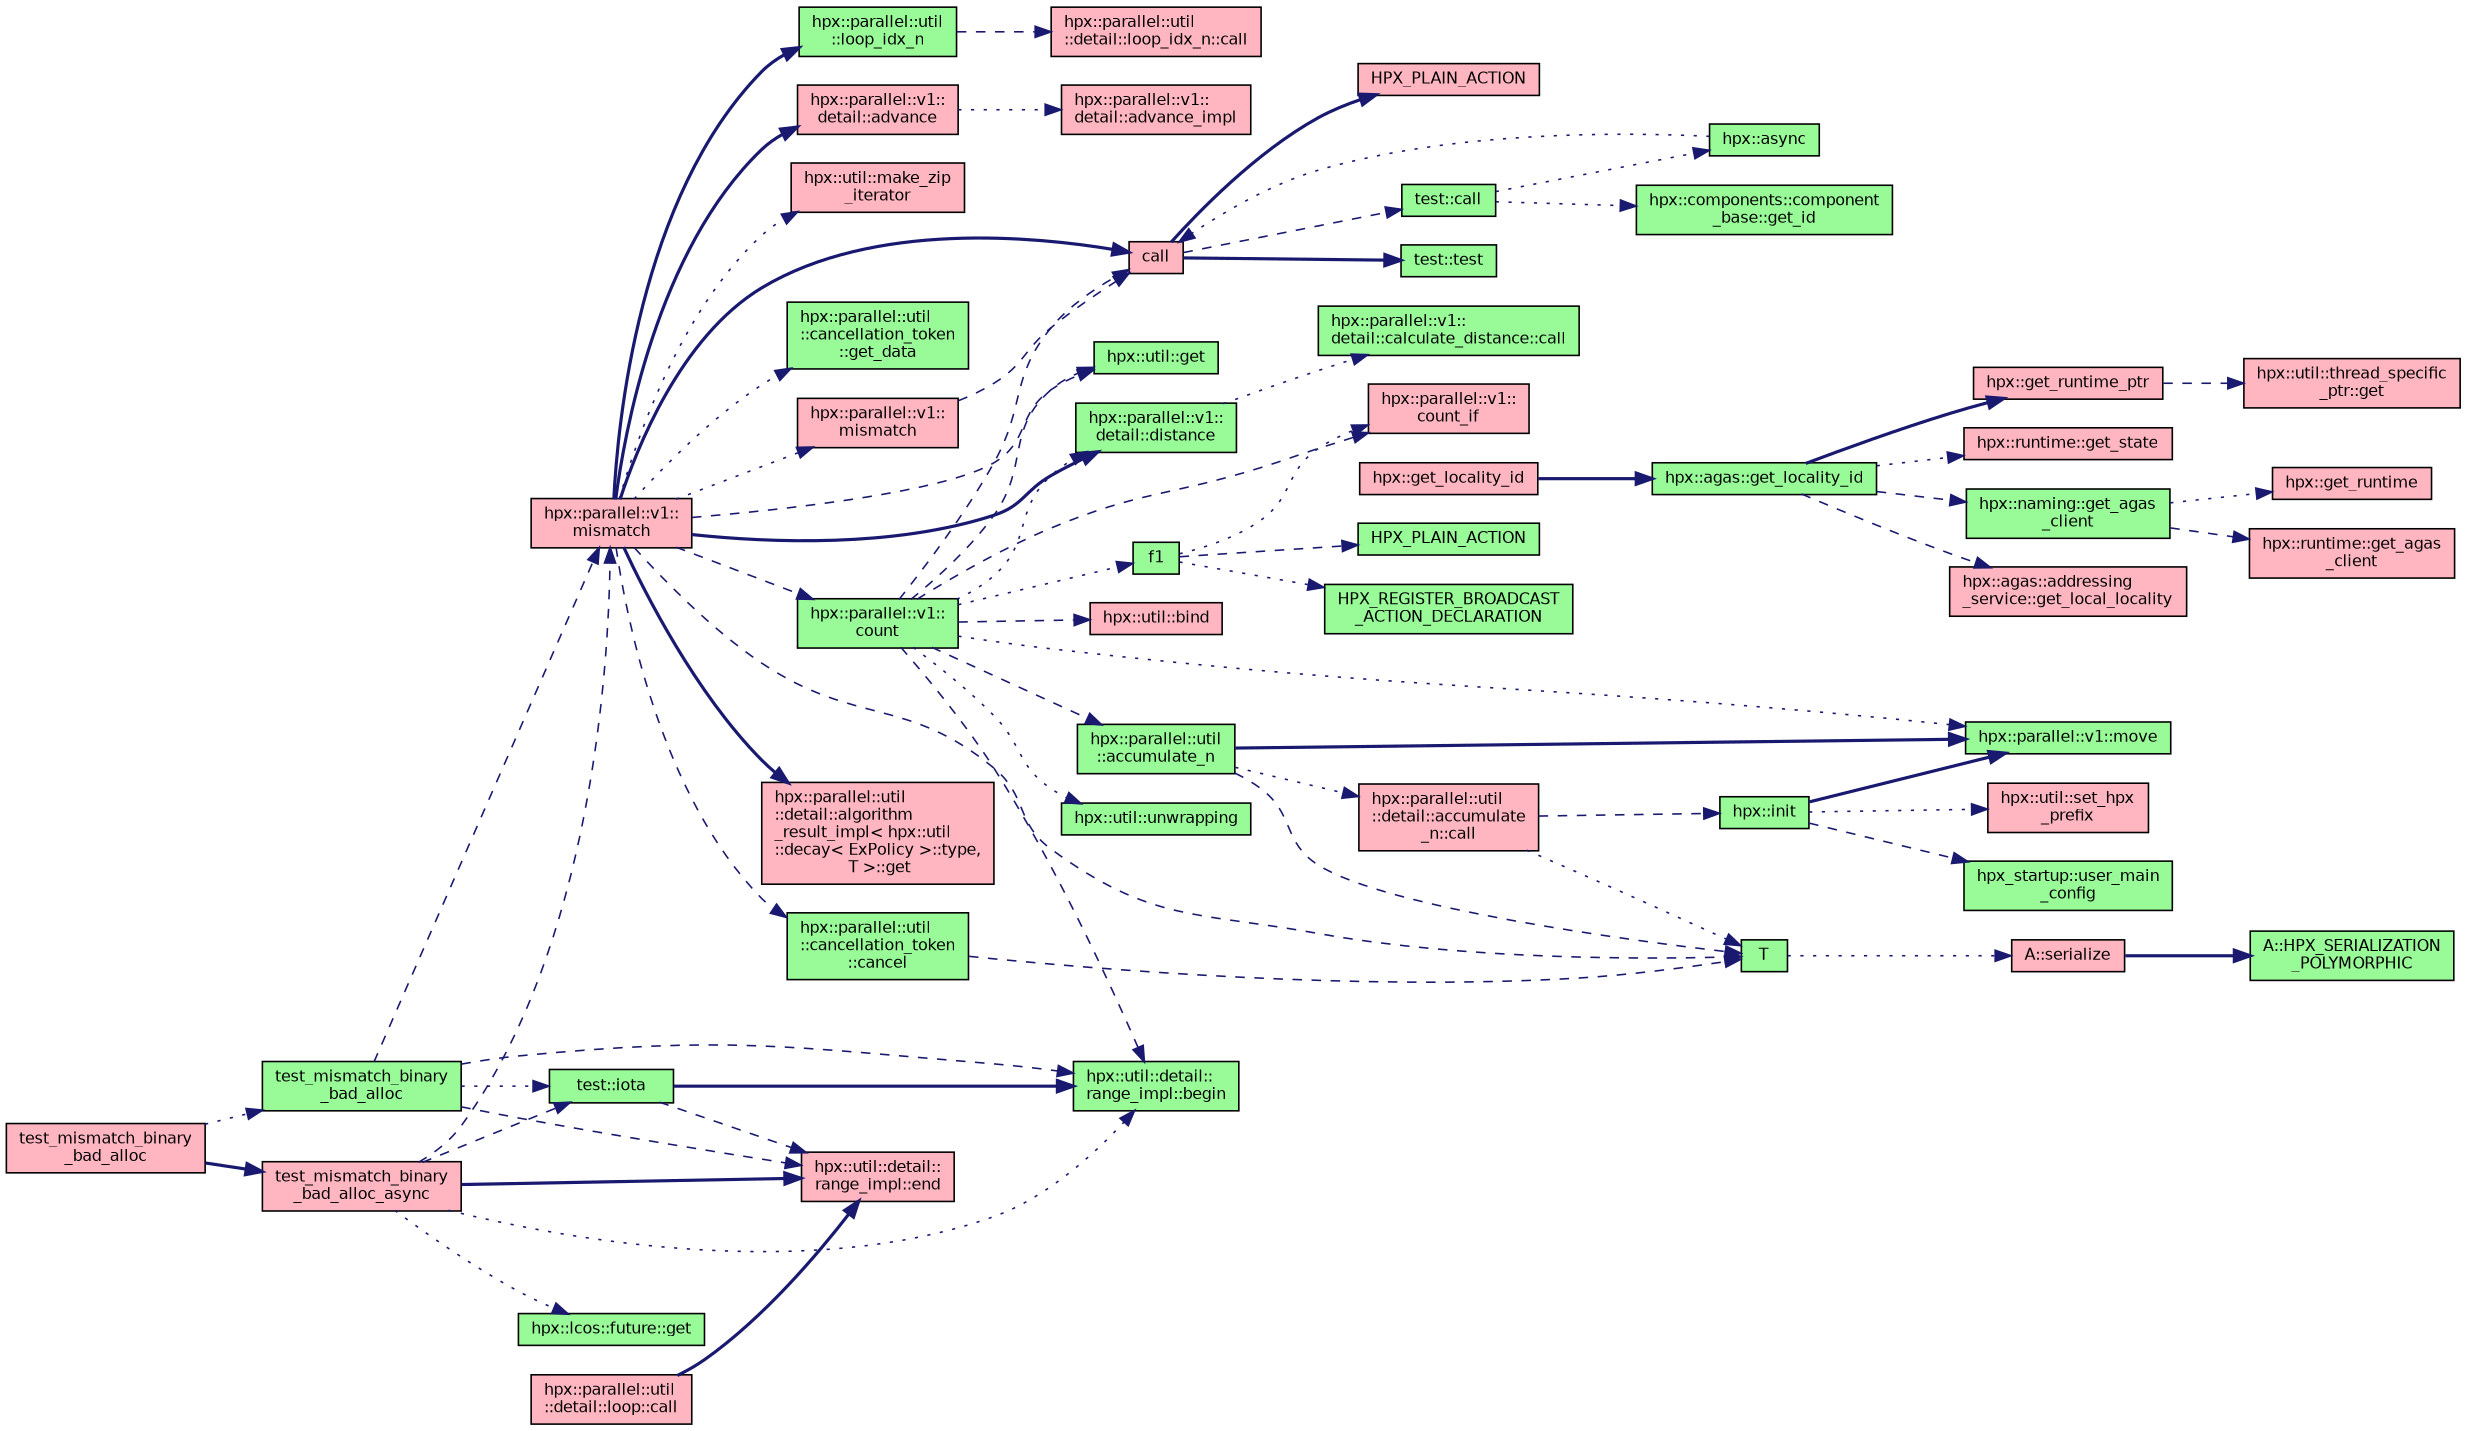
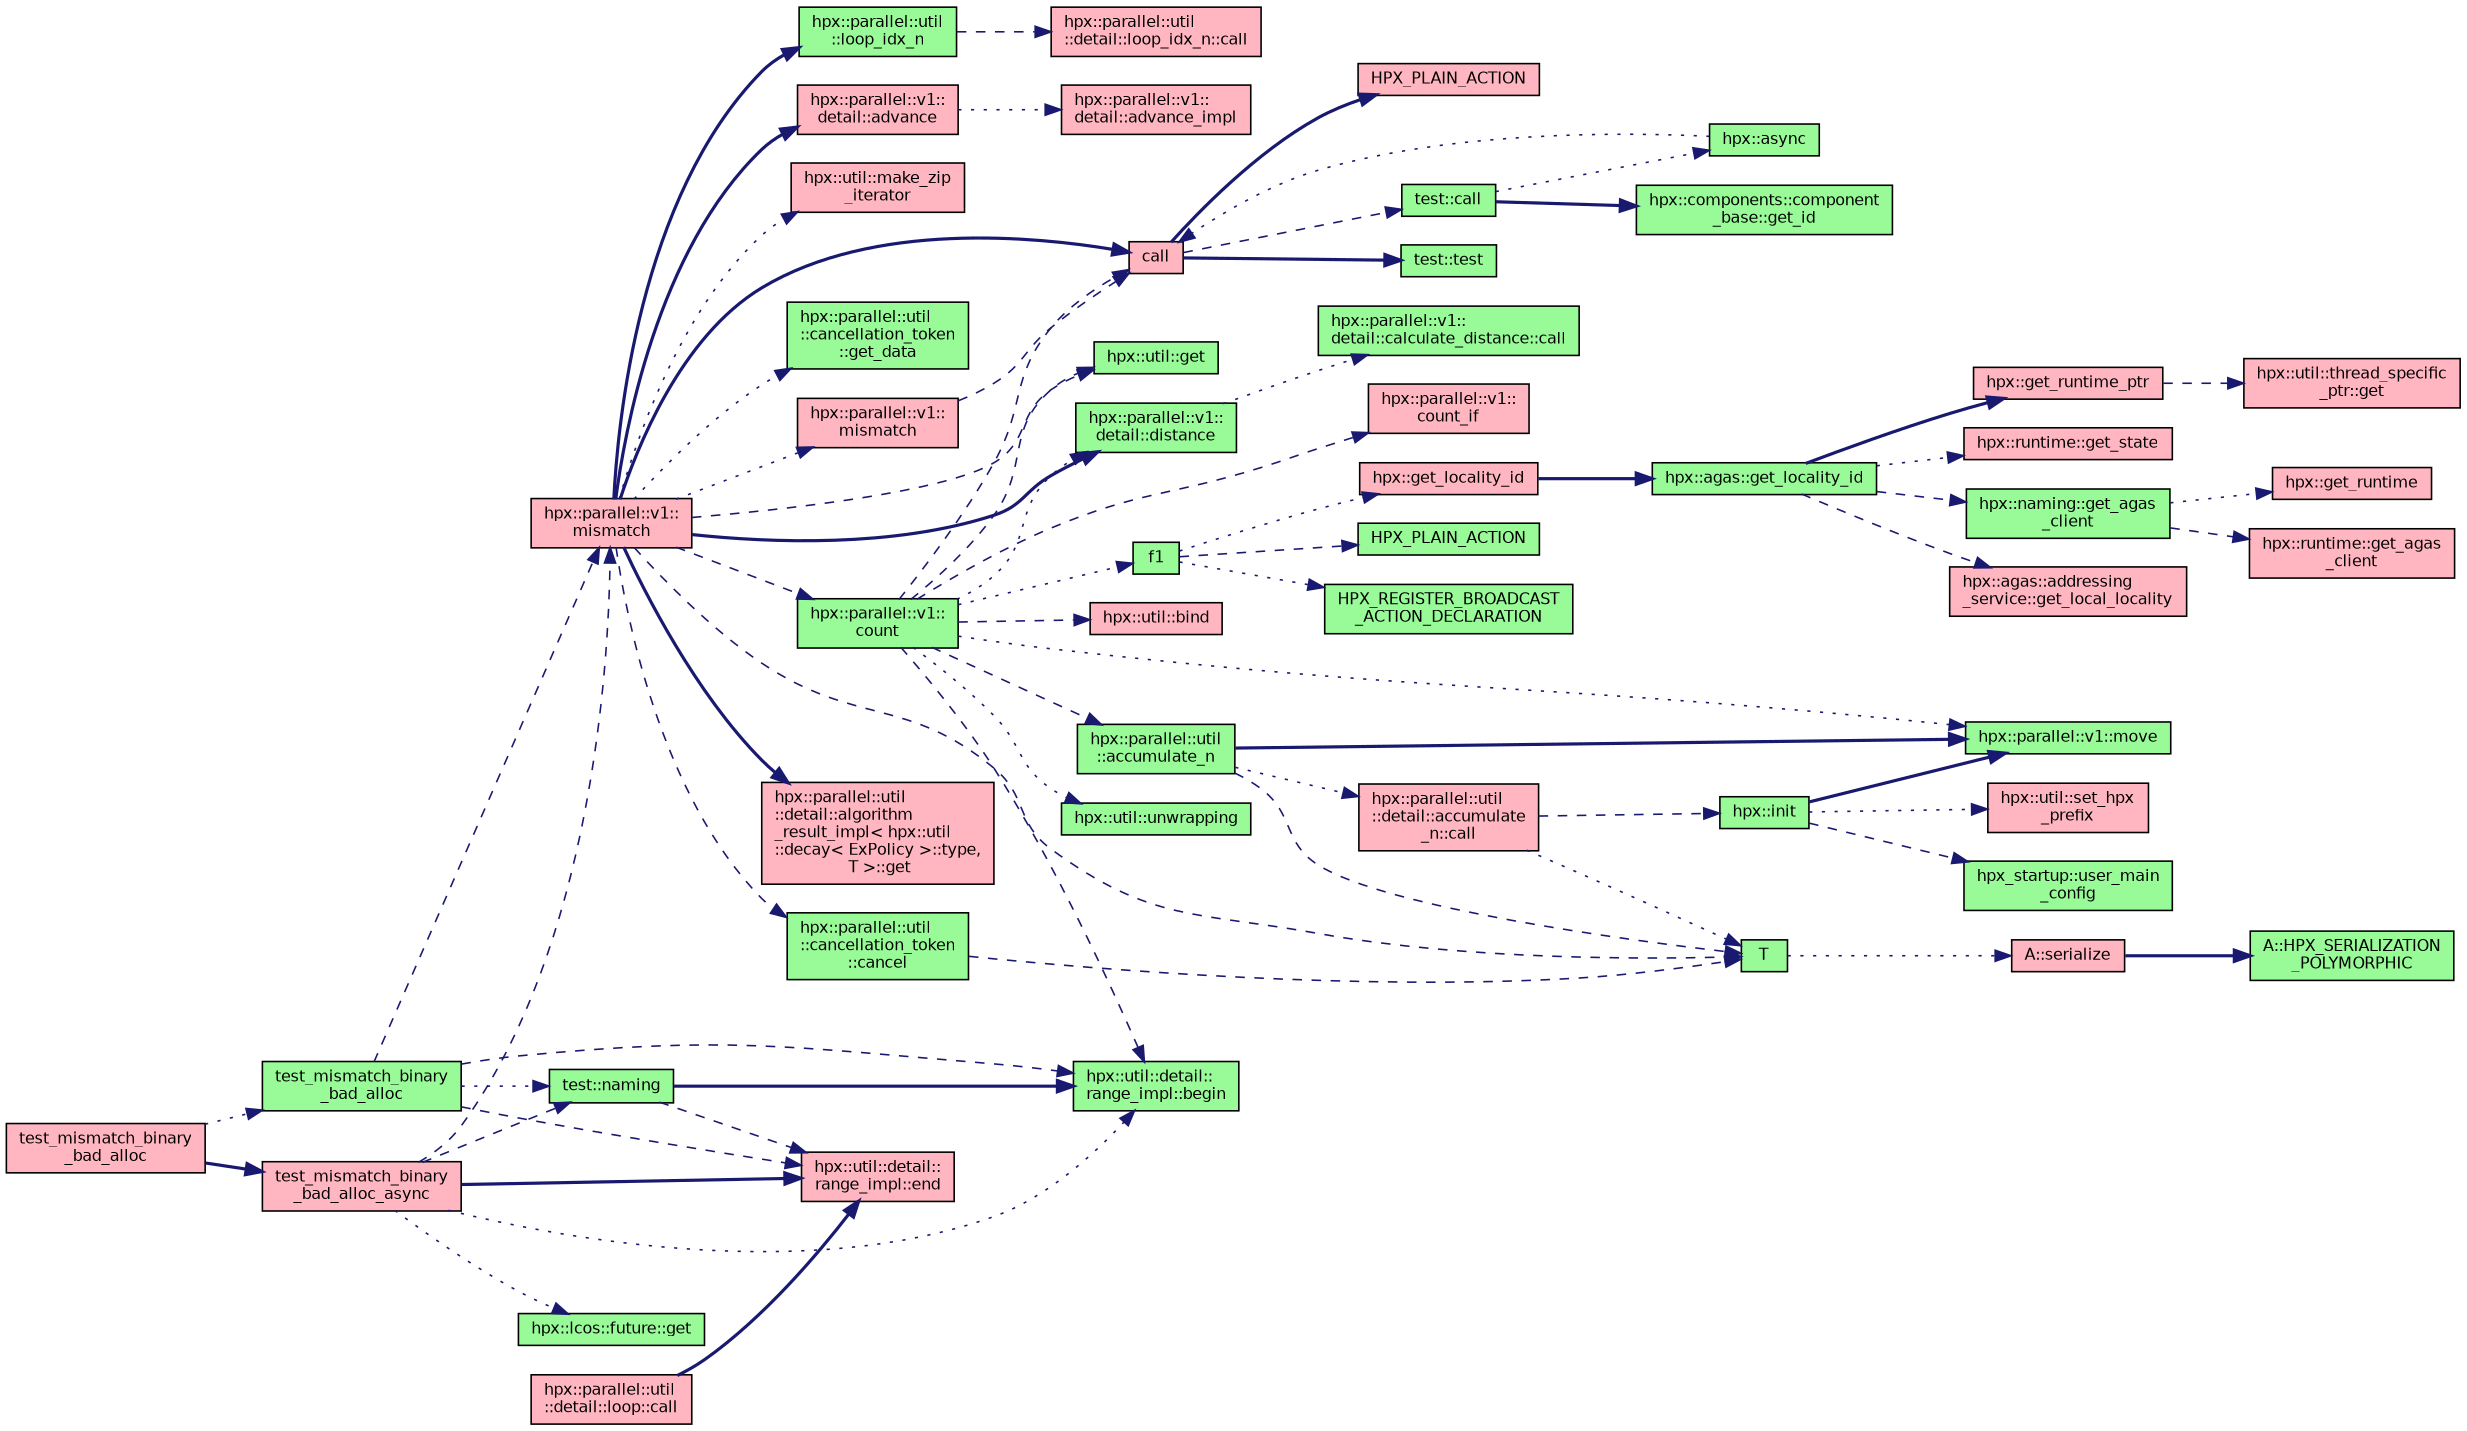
(1558, 204) -> (1558, 204)
(1277, 505) -> (1271, 523)
(611, 1086) -> (611, 1086)
